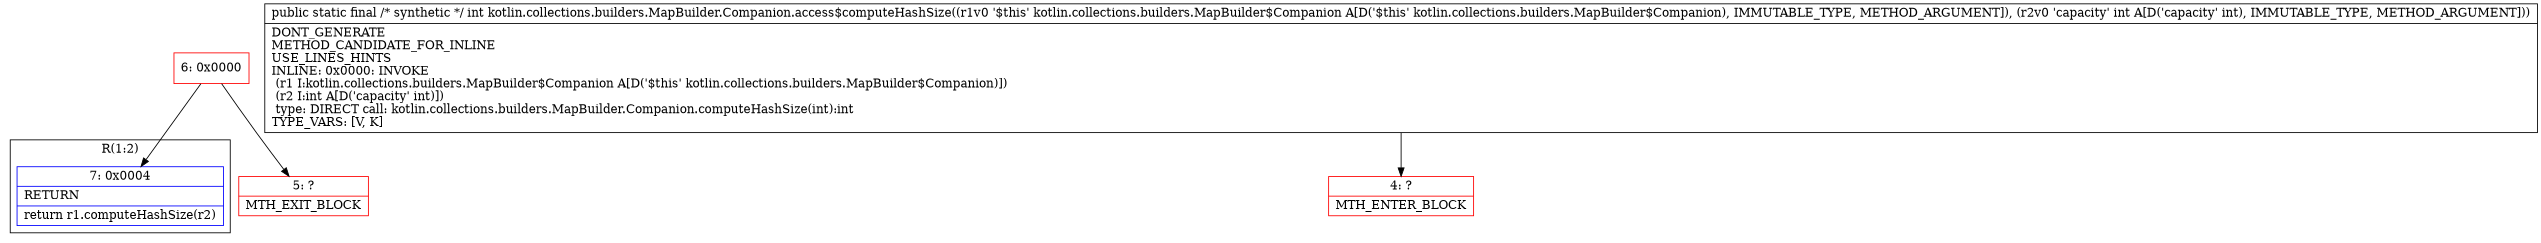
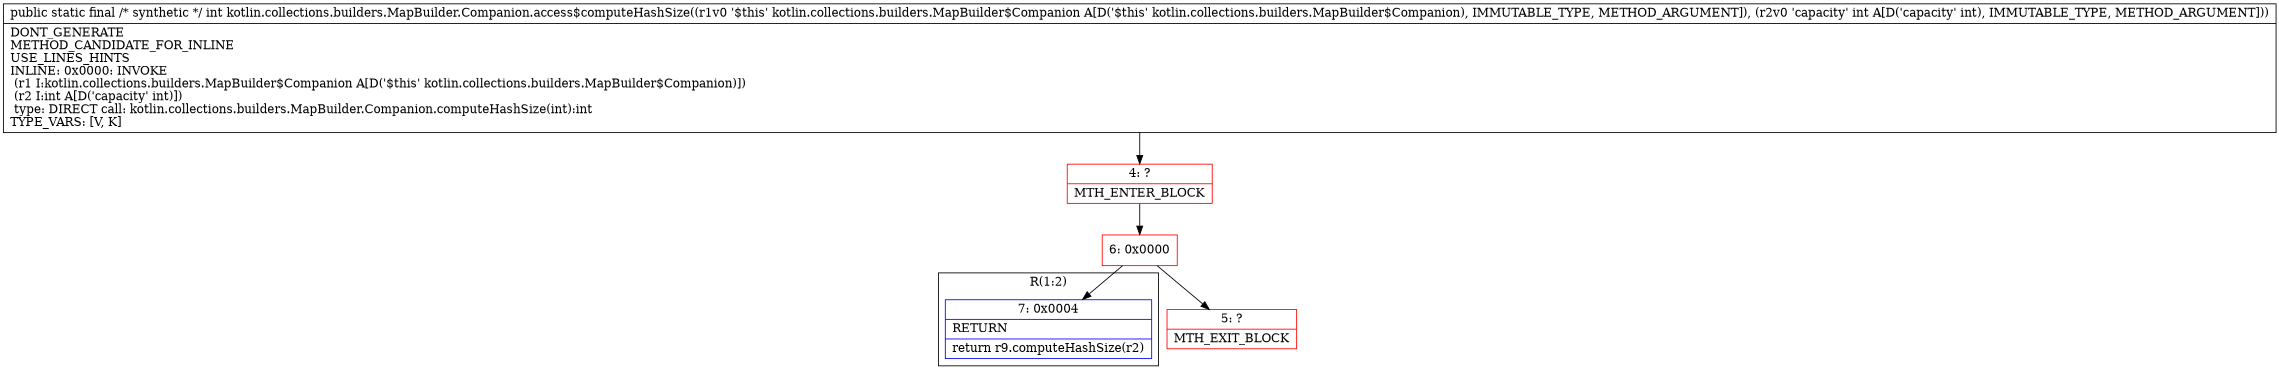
(120, 215) -> (1048, 348)
none -> (1140, 215)
